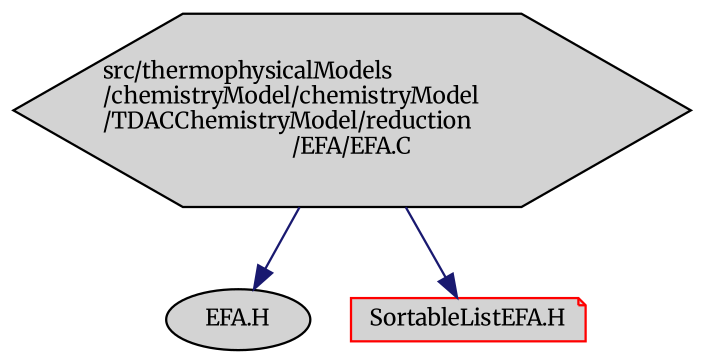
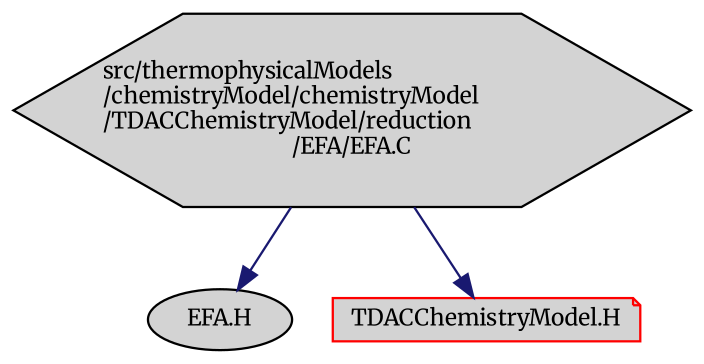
(468, 320) -> (487, 320)
